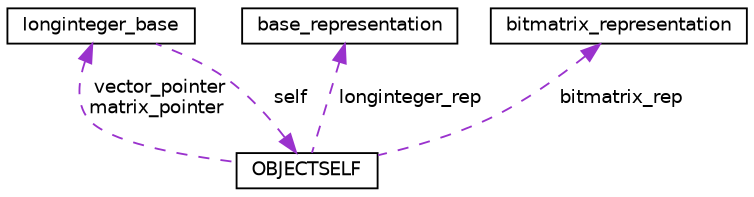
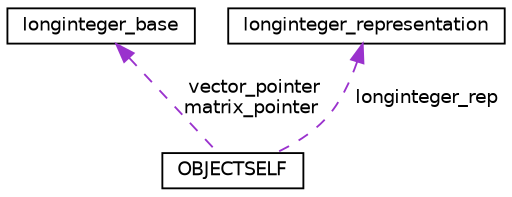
(350, 26) -> (366, 26)
(619, 26) -> none
(228, 80) -> none
